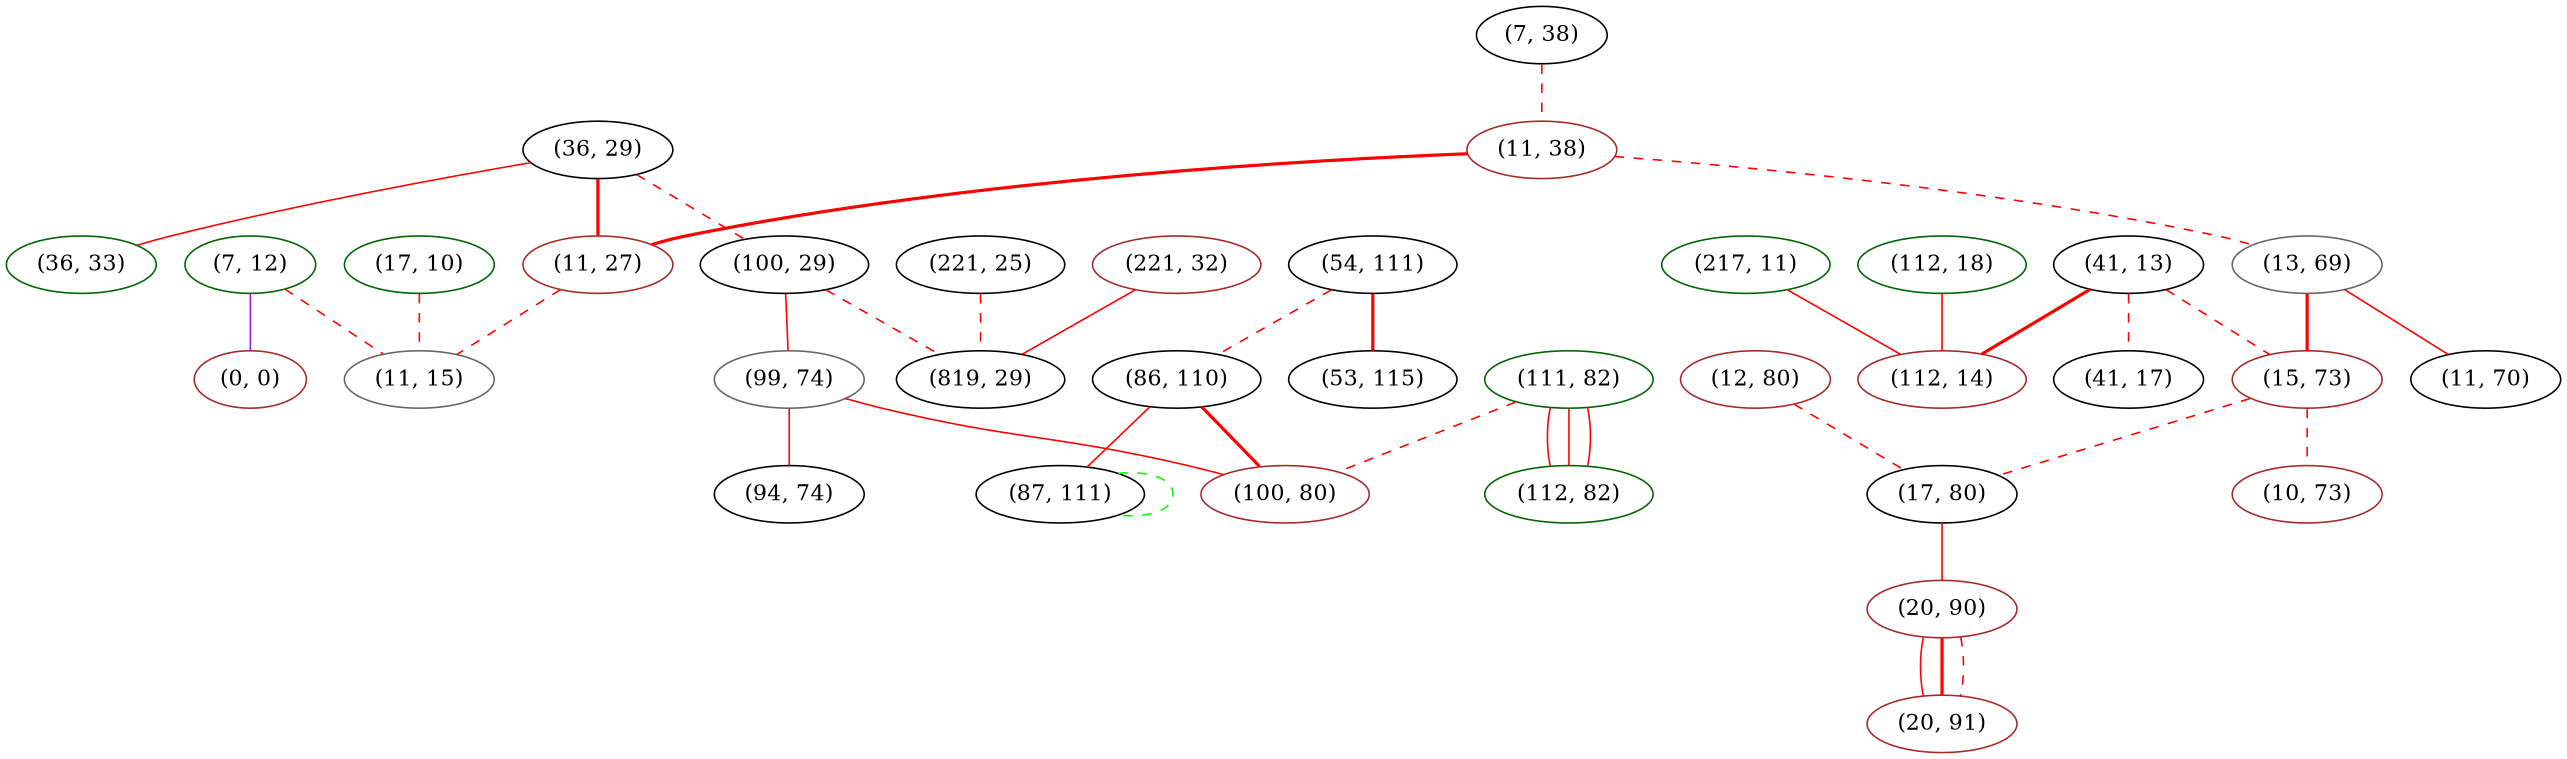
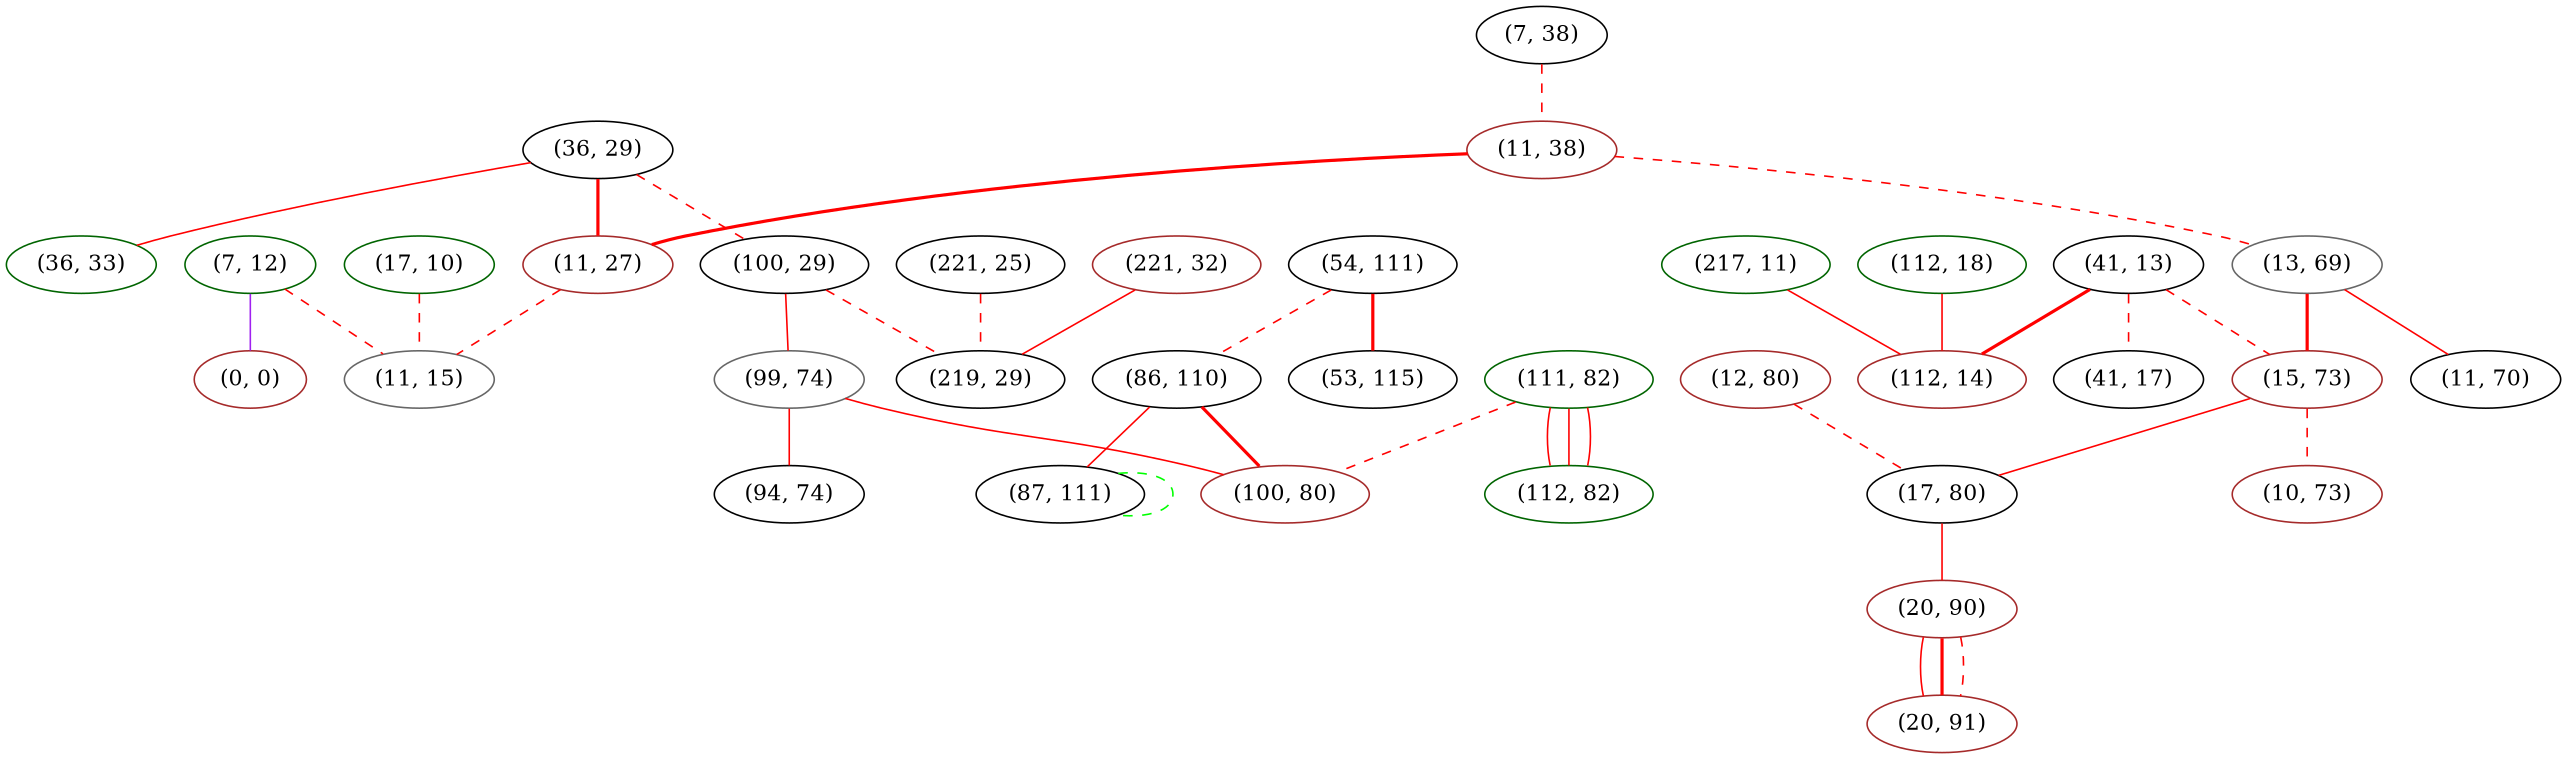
(981, 379) -> (981, 379)
(2124, 437) -> (2124, 437)
